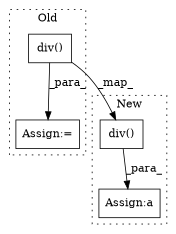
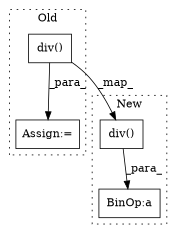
(129, 203) -> (129, 203)
